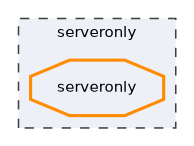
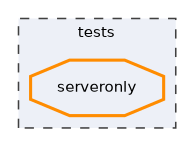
(97, 33) -> (97, 33)
